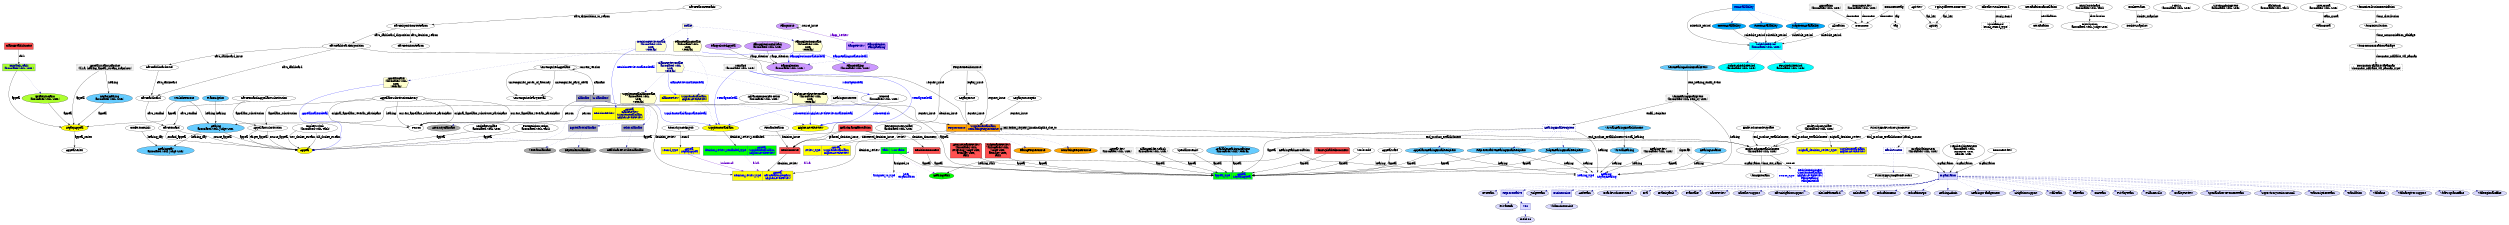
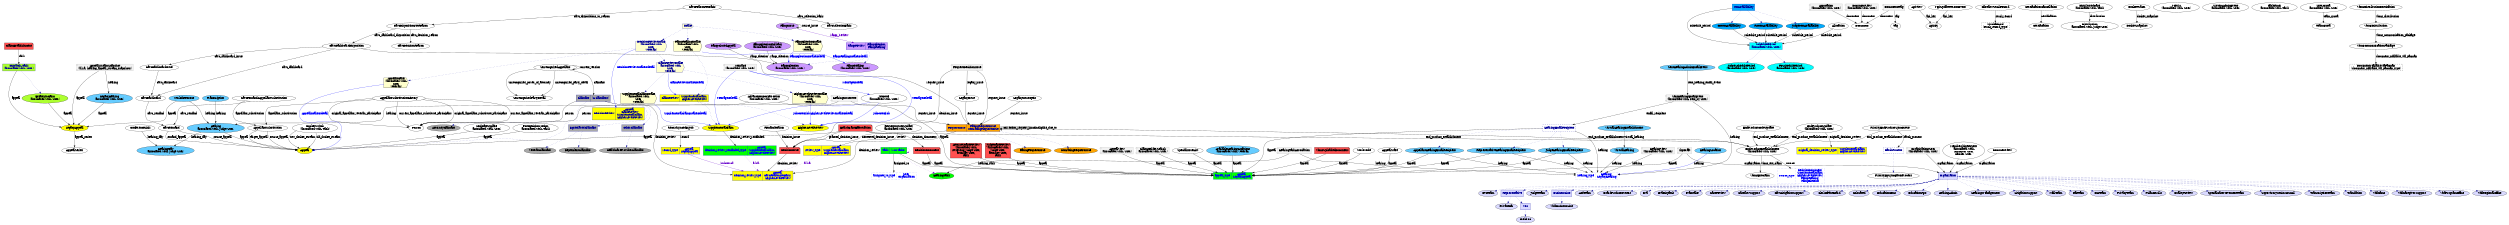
none -> (839, 26)
none -> (660, 56)
(983, 127) -> (983, 127)
(1665, 170) -> (1665, 170)
